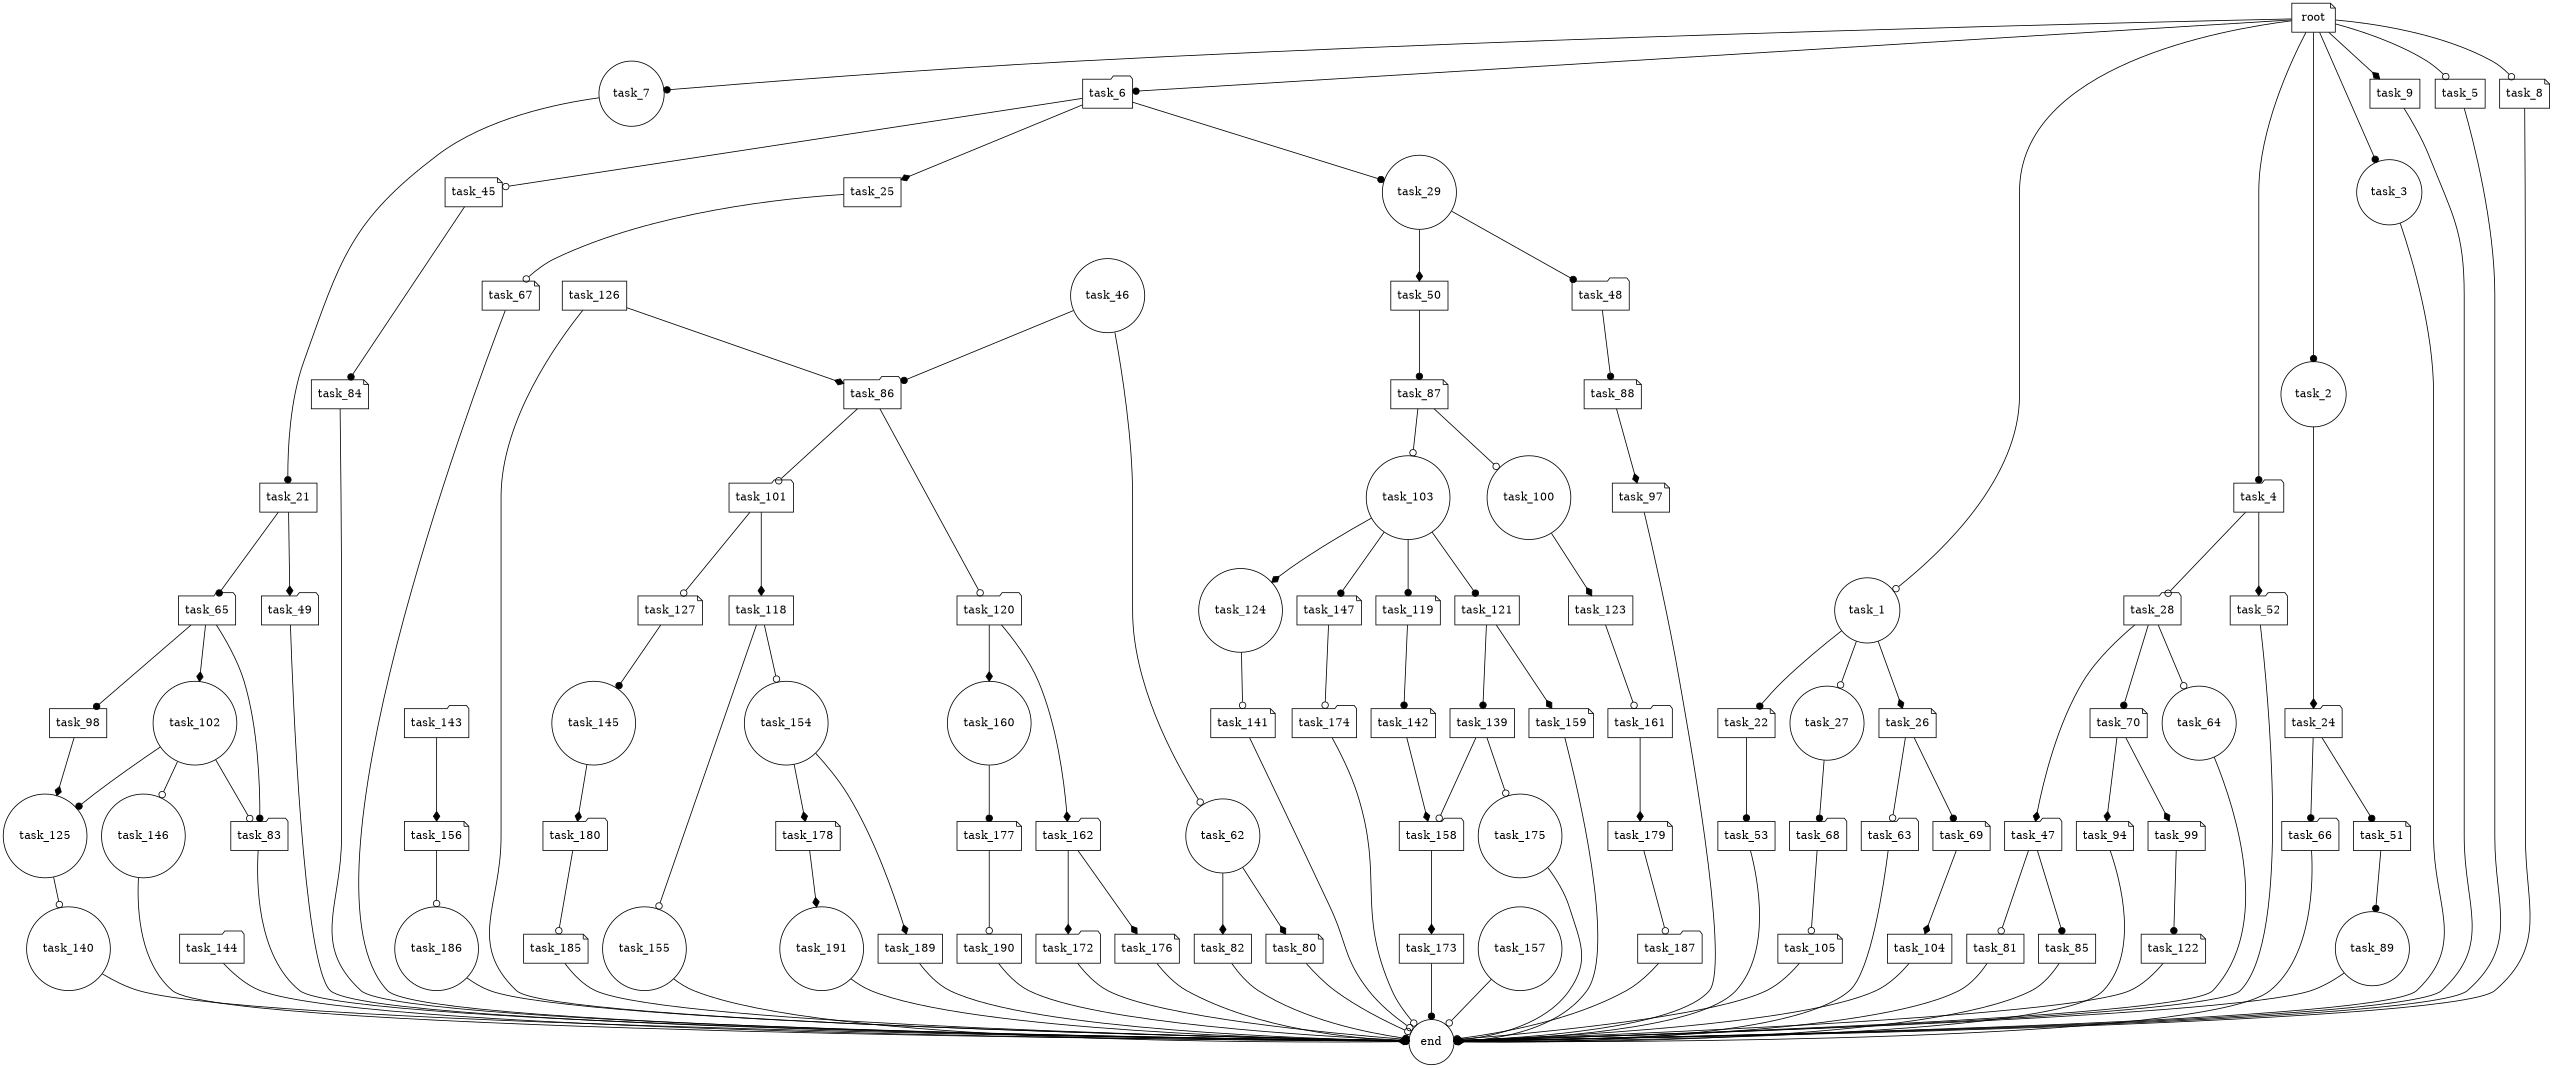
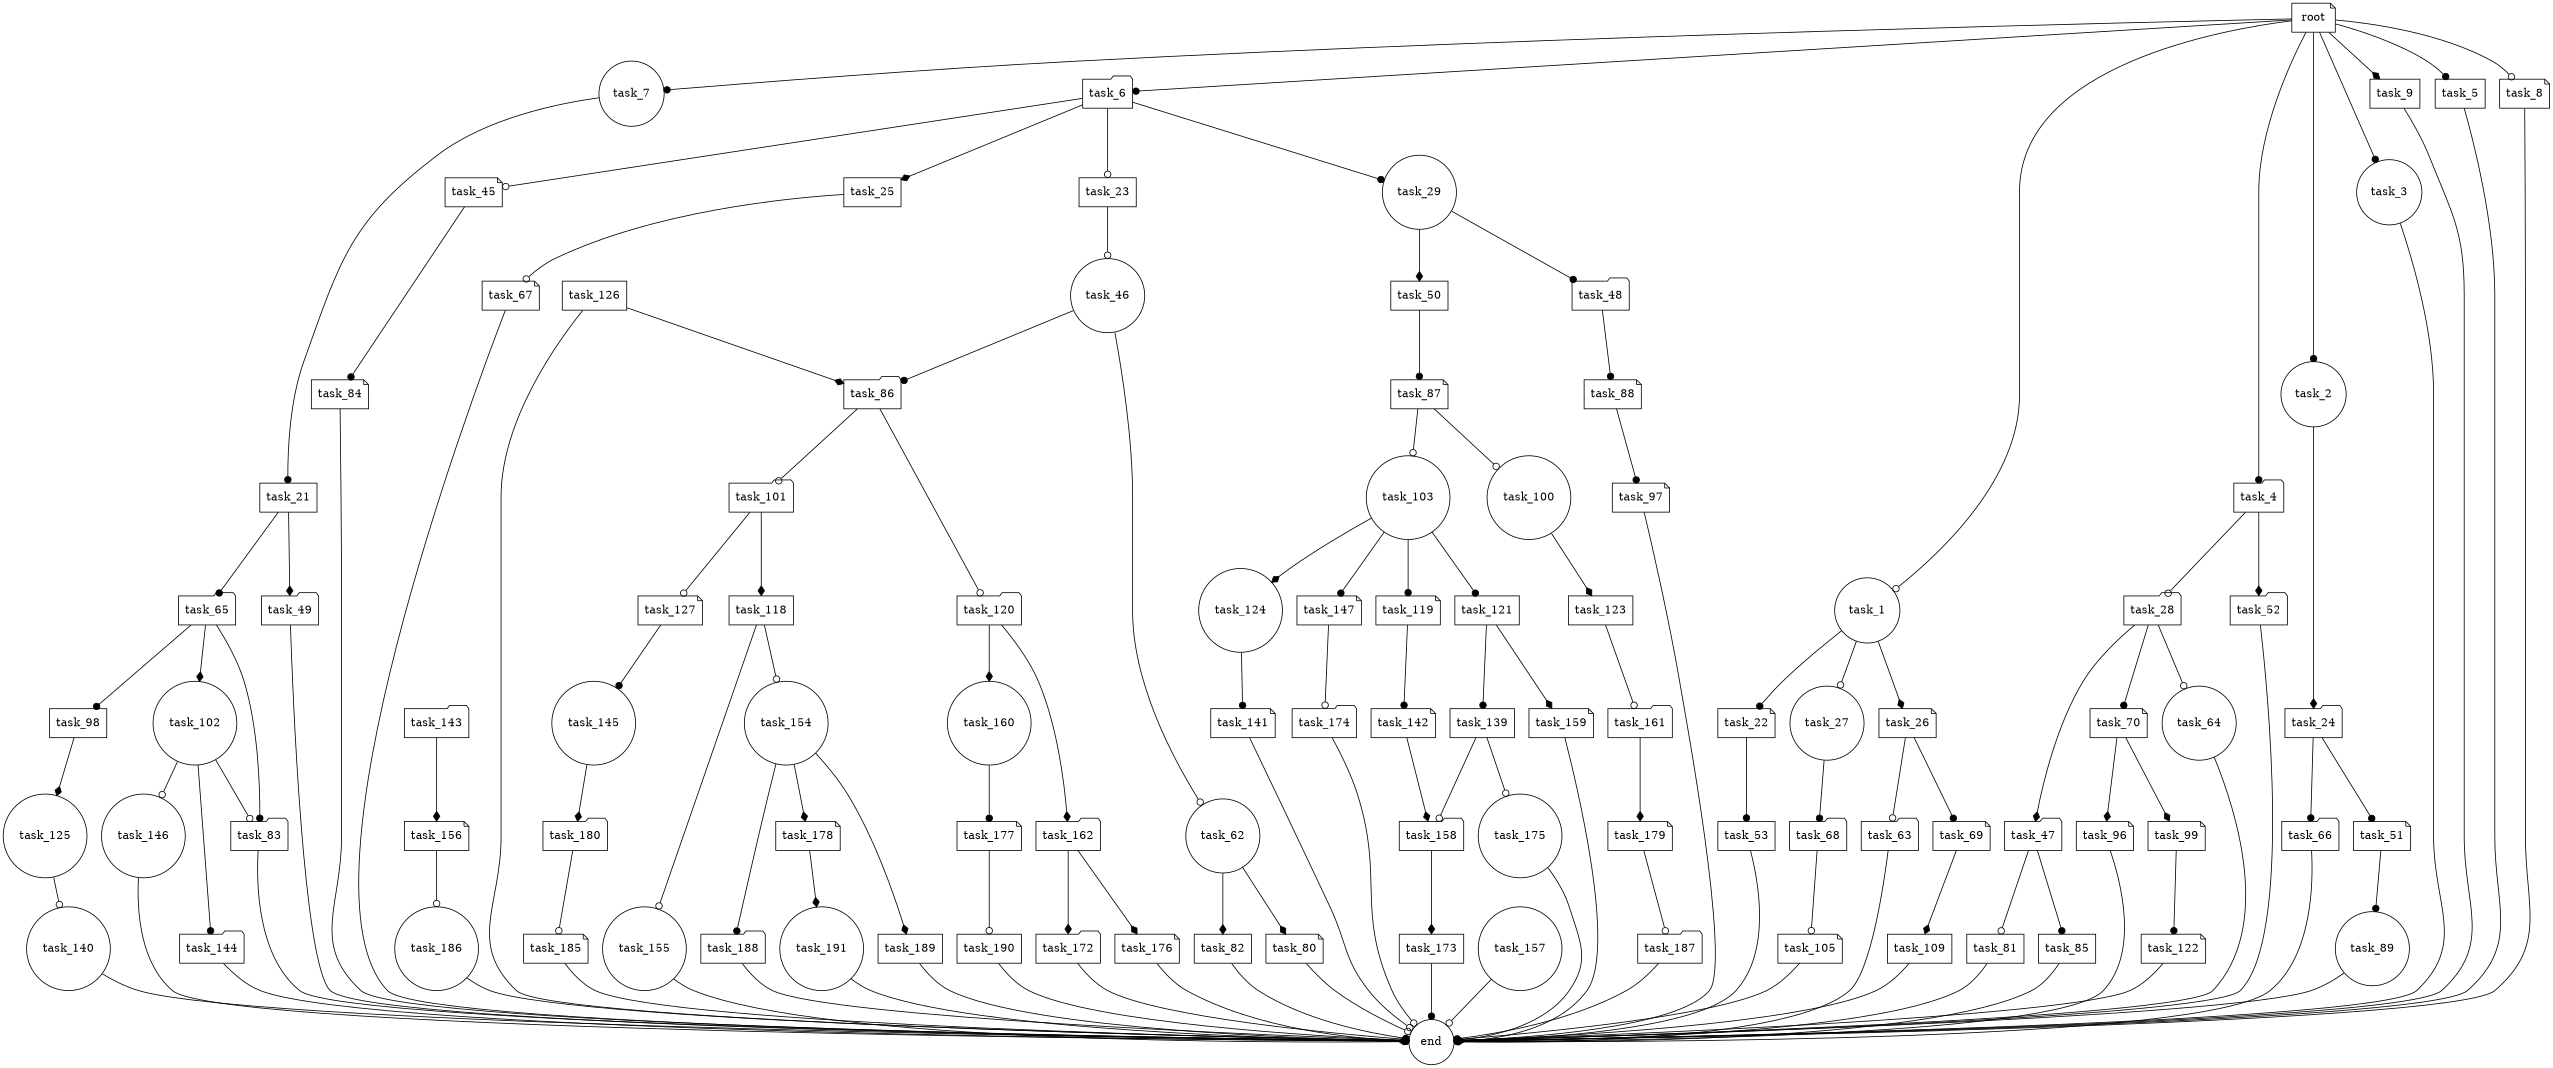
(2392, 43) -> (2392, 43)
none -> (1108, 192)
(1626, 443) -> (1626, 443)
(1242, 677) -> (1242, 677)
(121, 775) -> (204, 846)
(2105, 836) -> (2105, 836)
none -> (733, 949)
(1920, 949) -> (1920, 949)
